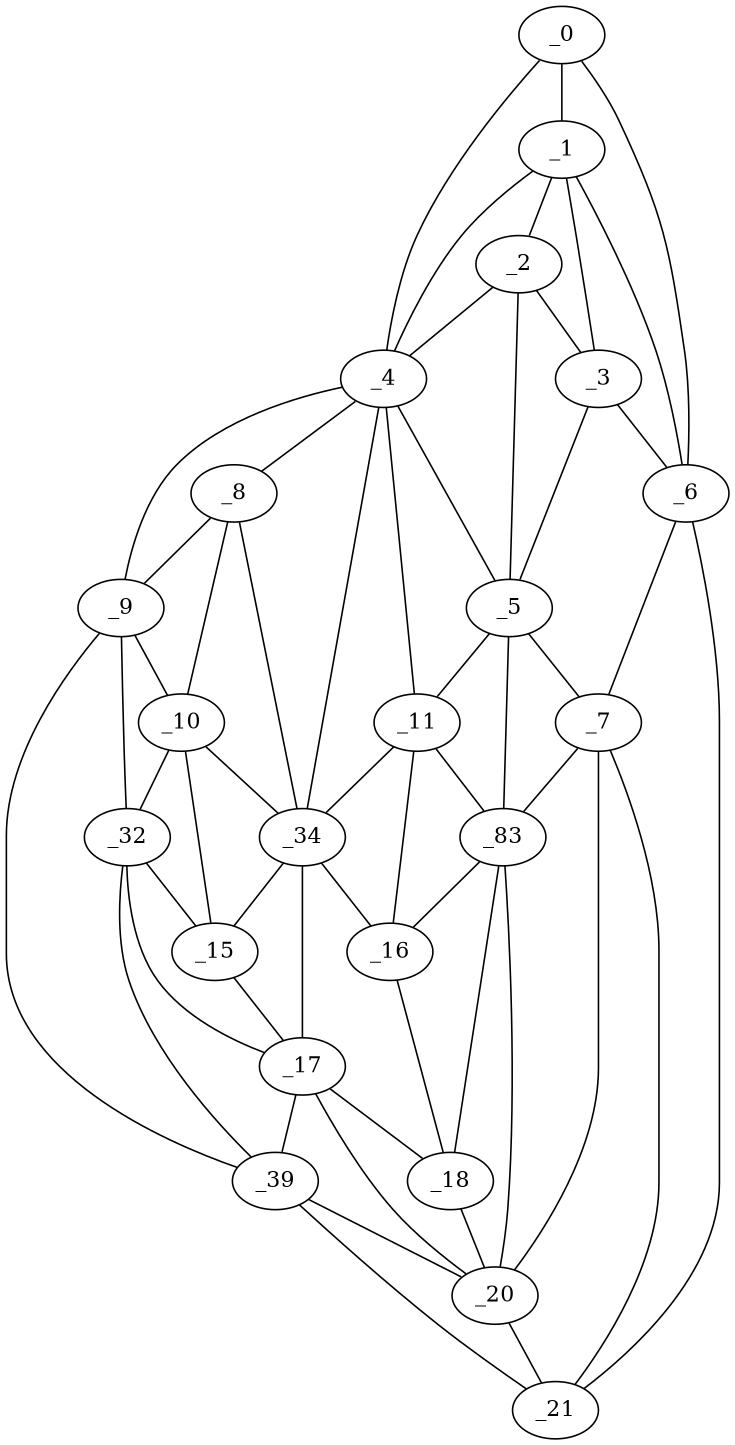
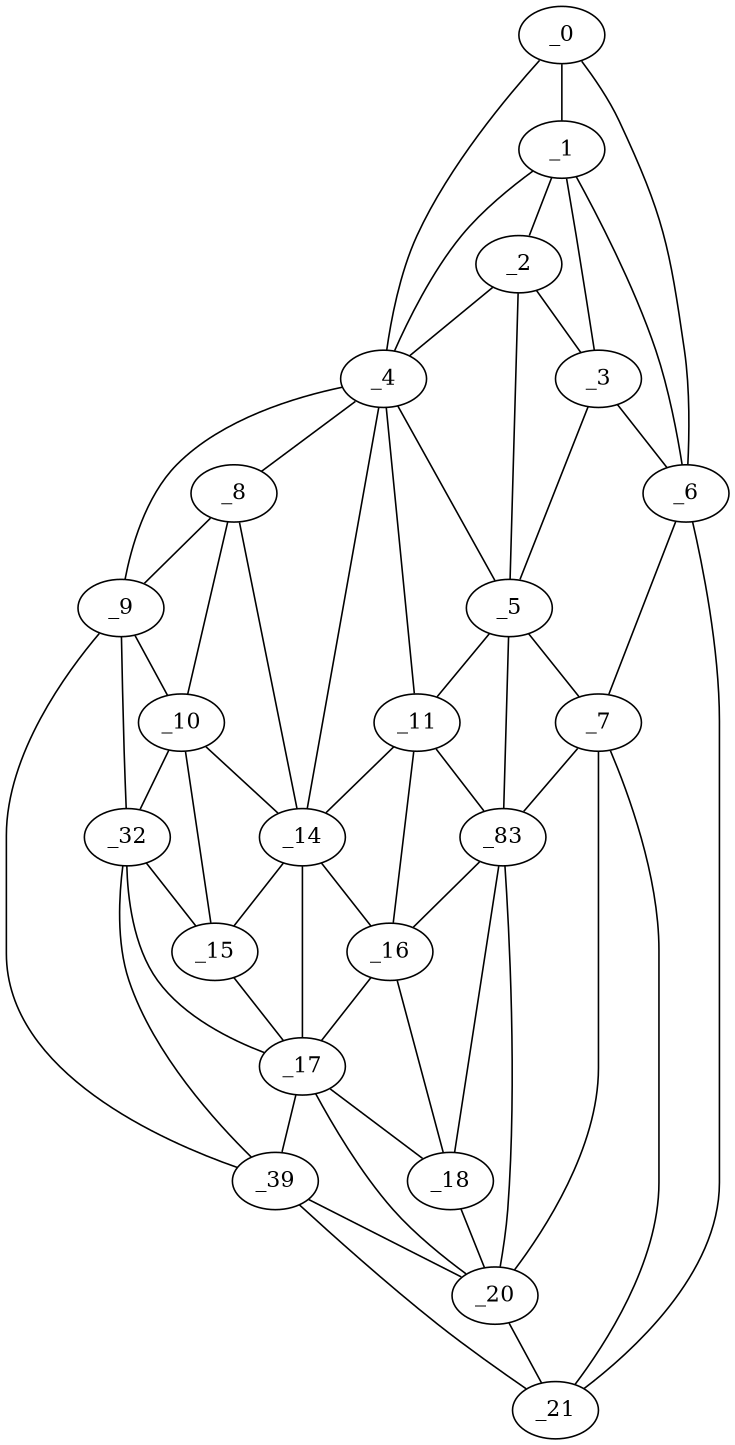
(302, 837) -> (302, 837)
none -> (346, 1009)
